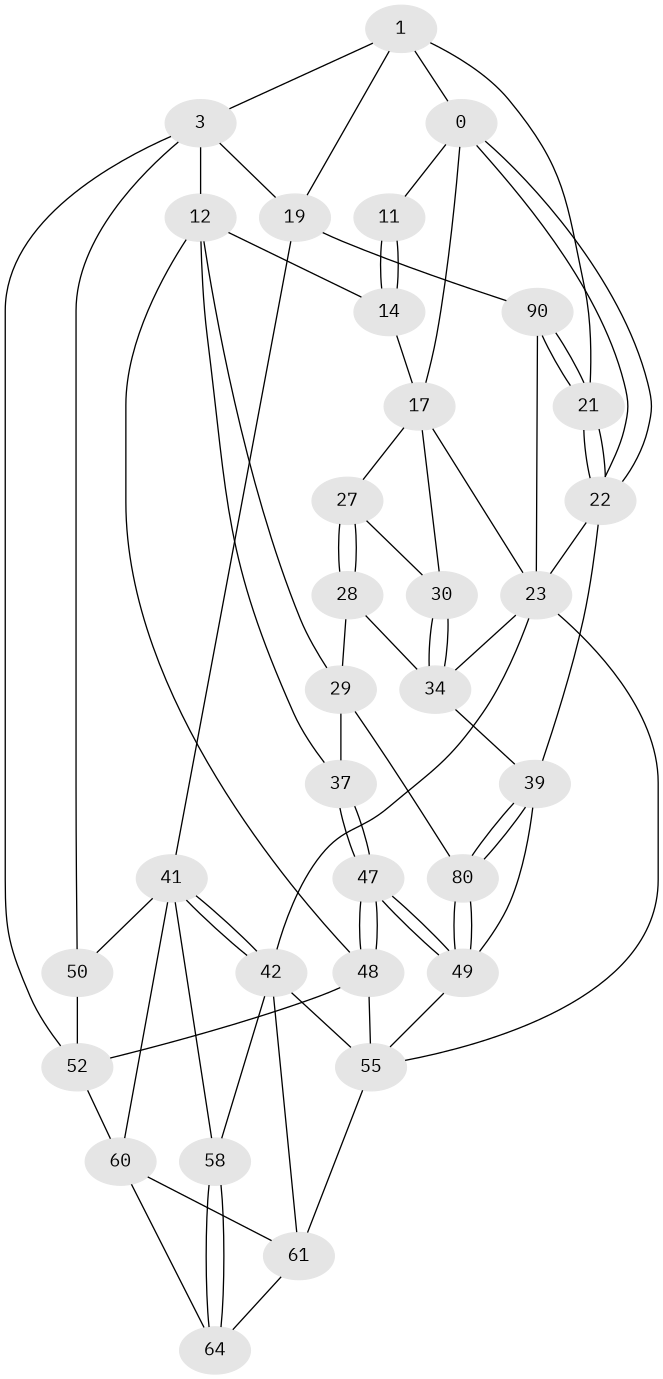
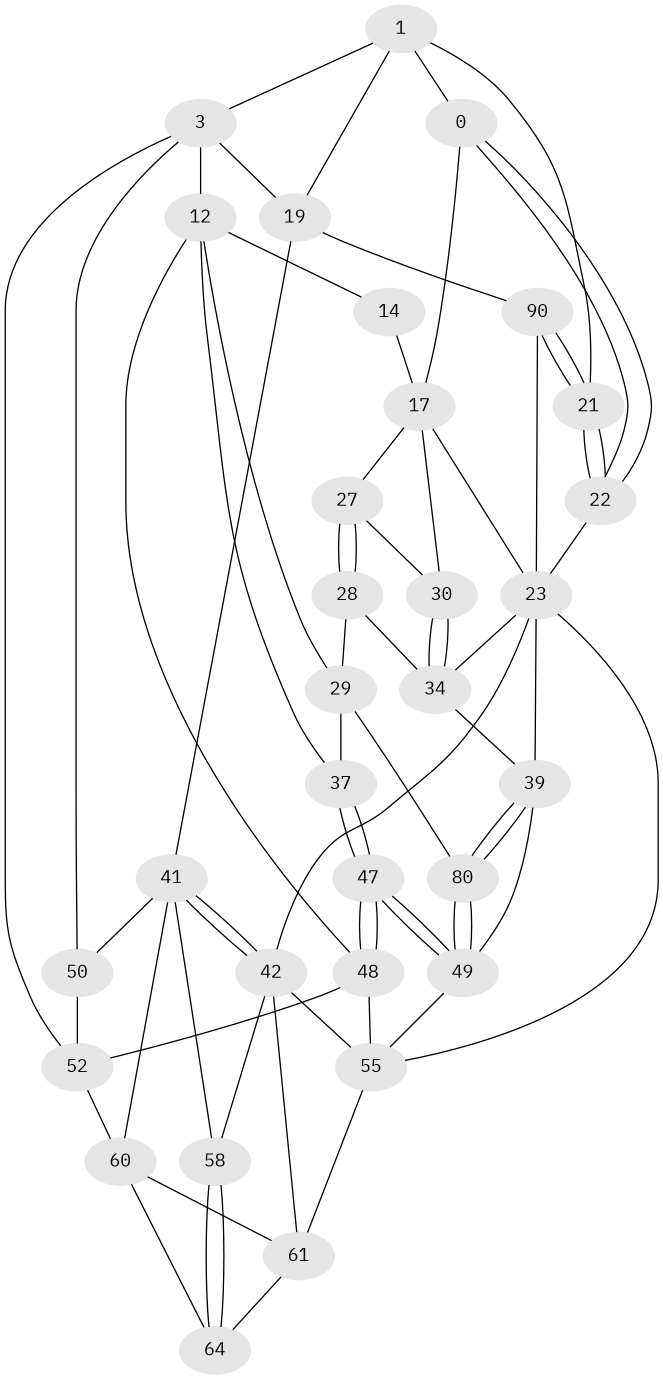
(389, 218) -> none
(577, 644) -> (536, 690)
